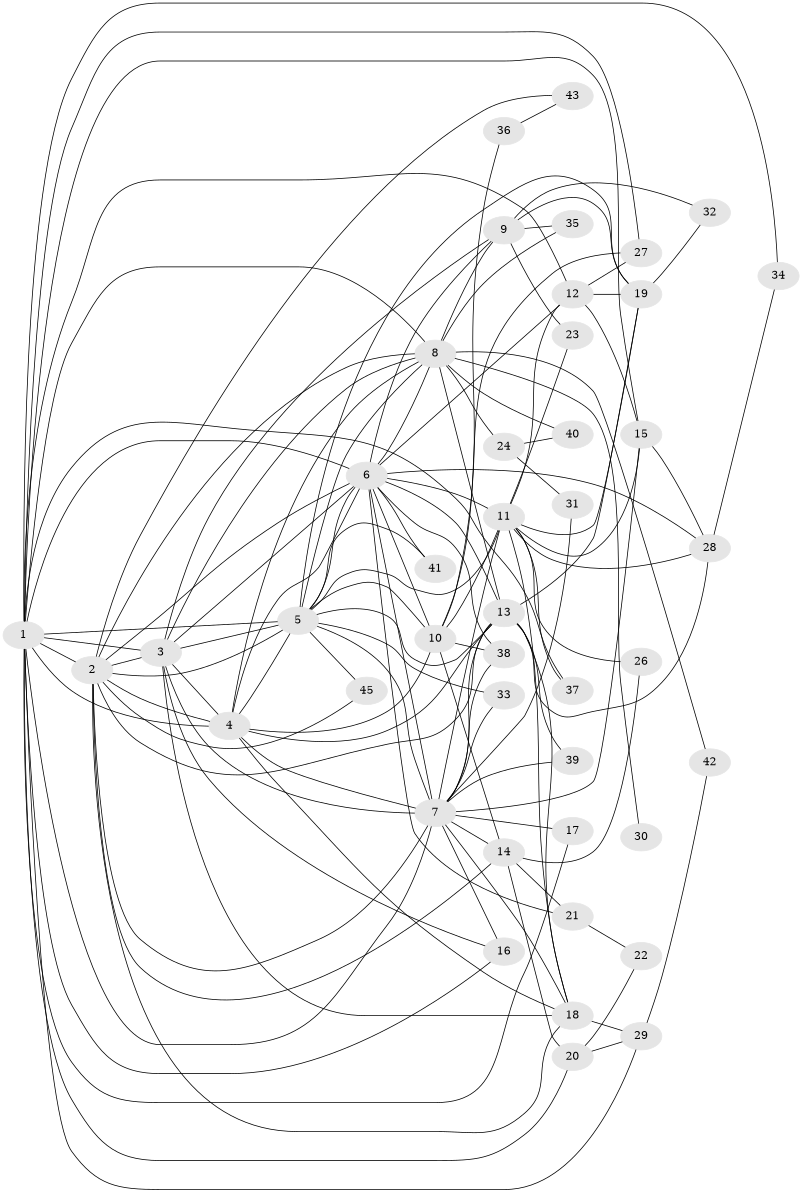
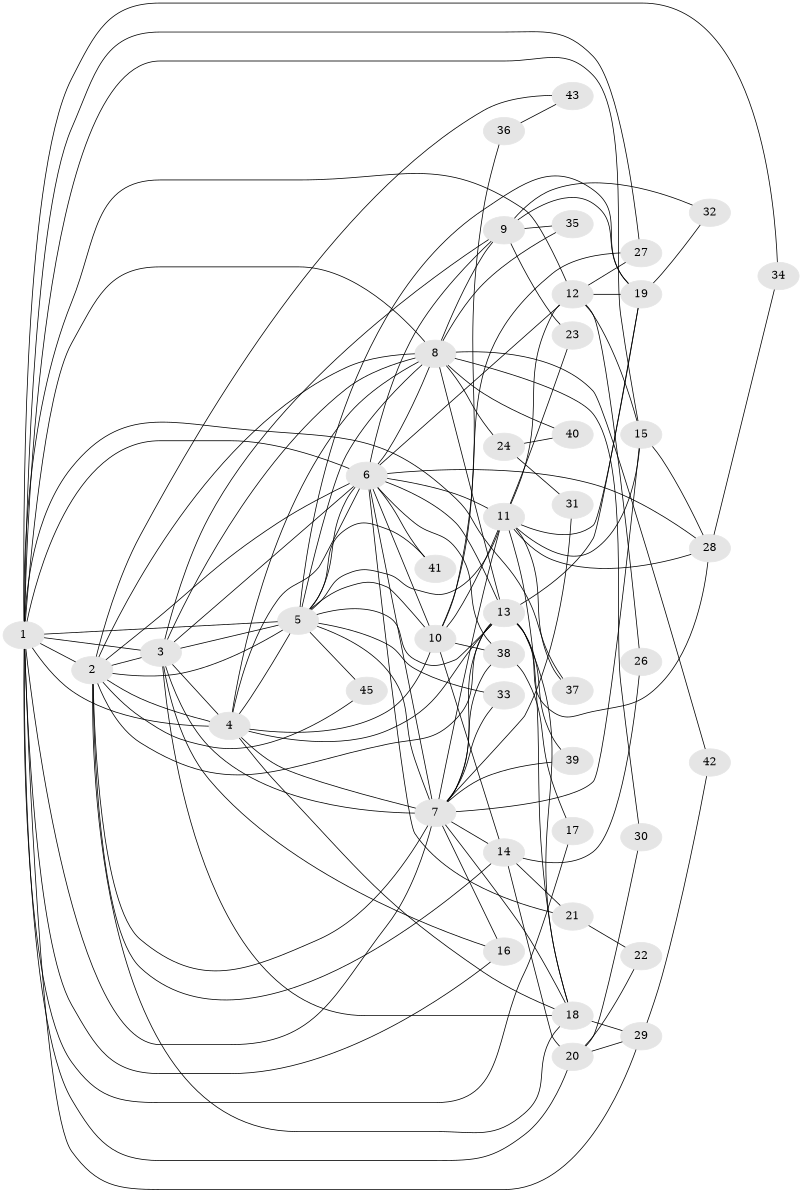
(547, 632) -> (621, 483)
(504, 822) -> (543, 740)
none -> (616, 950)
